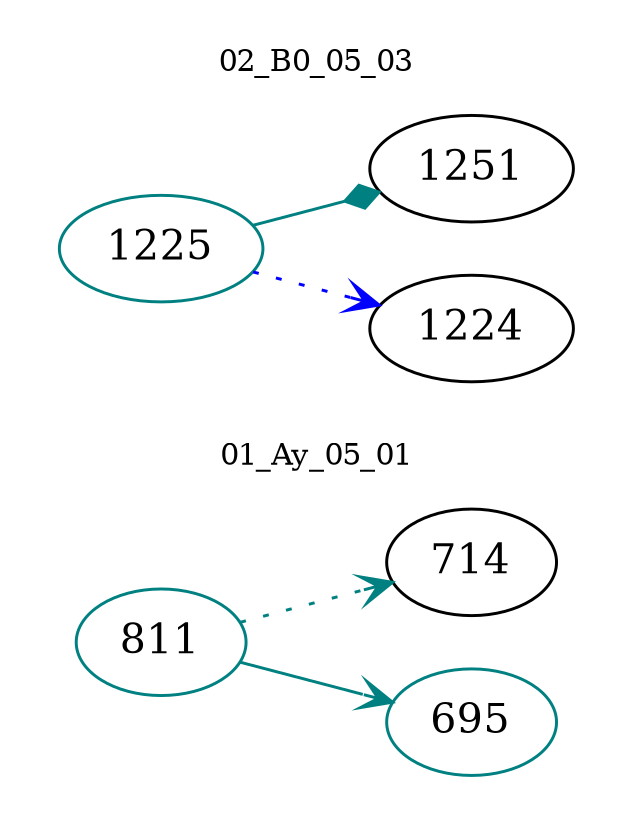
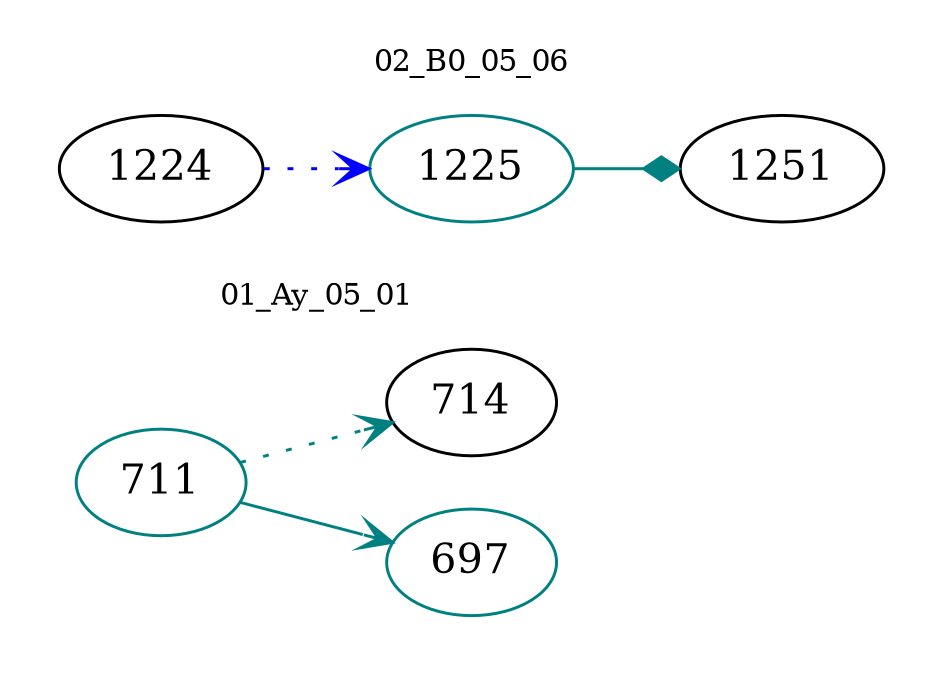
(316, 64) -> (472, 64)
(302, 285) -> (301, 169)
(161, 642) -> (161, 482)
(472, 722) -> (472, 562)
